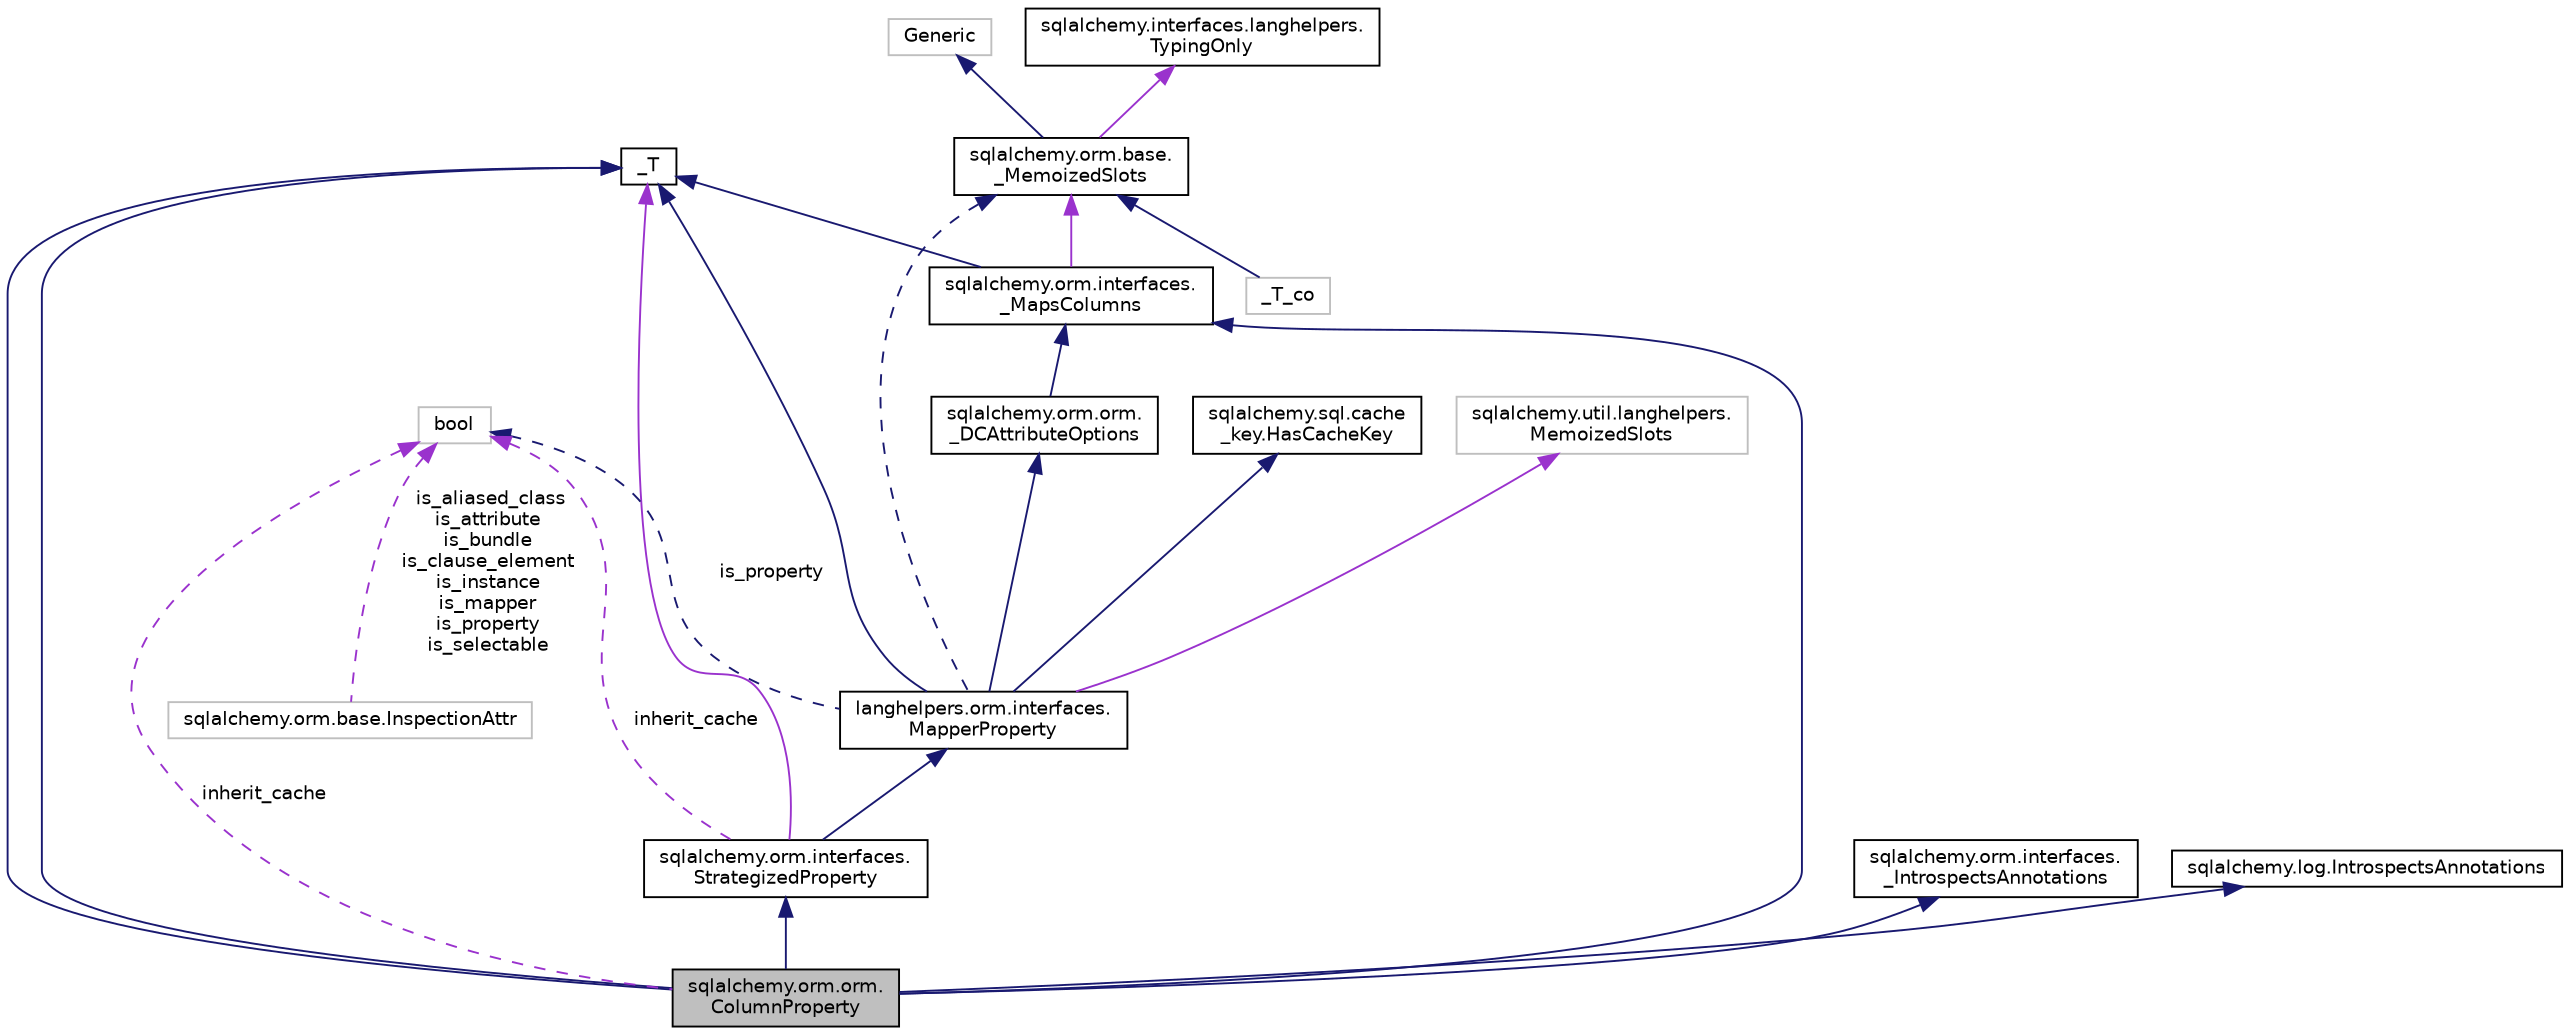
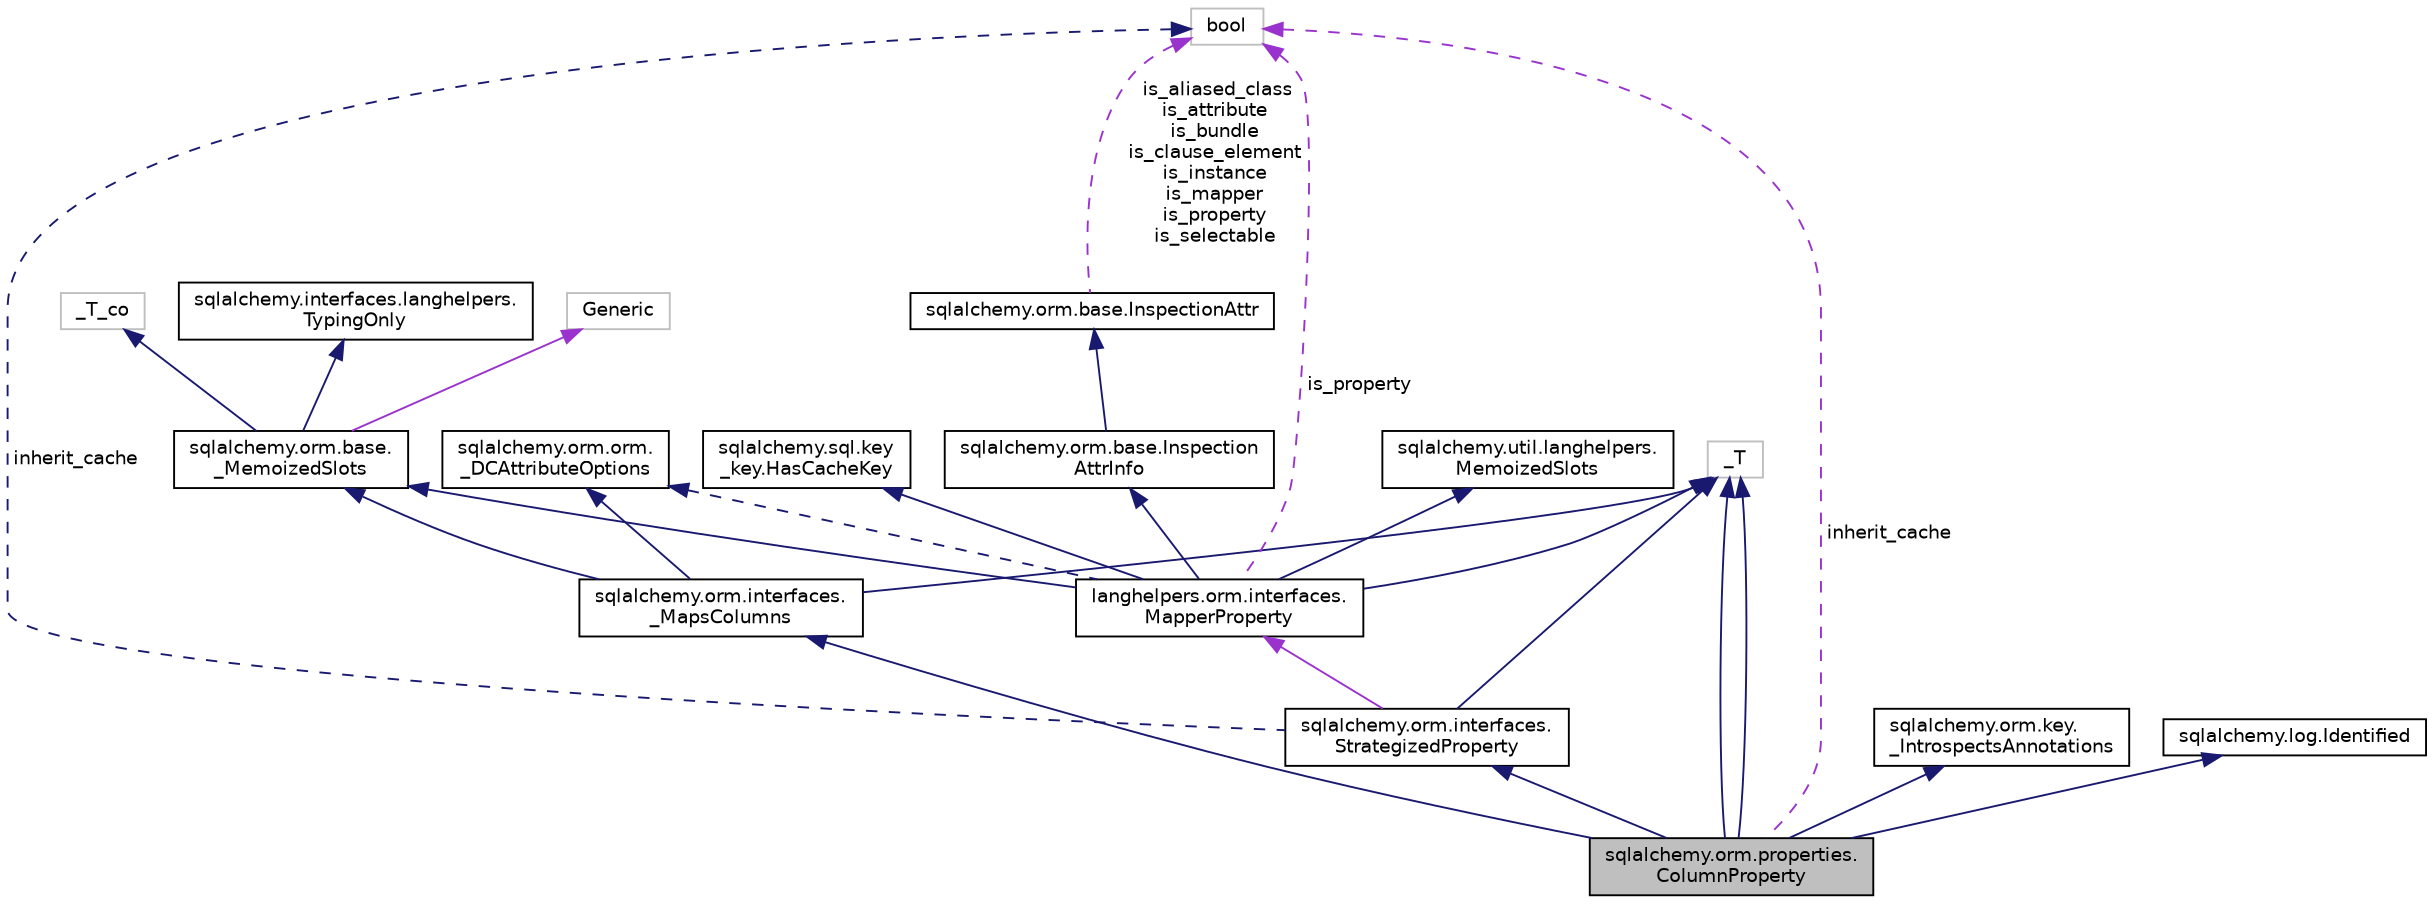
(1007, 103) -> (458, 384)
(1130, 109) -> (319, 394)
(649, 166) -> (1735, 460)
(1071, 241) -> (479, 545)
(1197, 241) -> (198, 386)
(1056, 370) -> (646, 540)
(1307, 425) -> (807, 460)
(1602, 425) -> (1528, 460)
(883, 438) -> (751, 542)
none -> (1109, 460)
(647, 557) -> (1580, 600)
(670, 577) -> (1305, 319)
(1012, 582) -> (892, 535)
(1314, 589) -> (1402, 522)
(602, 647) -> (8, 481)
(350, 720) -> (1092, 311)
(877, 800) -> (1332, 678)
(1996, 869) -> (2002, 737)
(2367, 869) -> (2295, 737)
(786, 998) -> (1732, 867)
